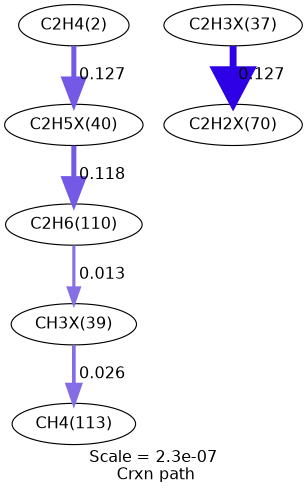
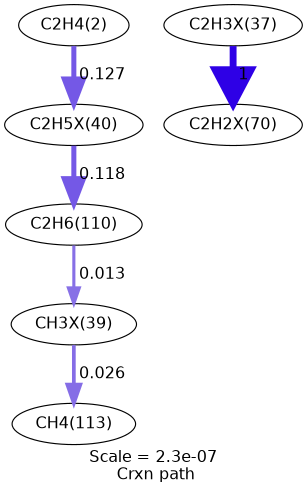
(259, 75) -> (241, 75)
